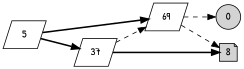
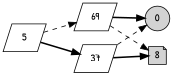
(196, 17) -> (125, 18)
(92, 26) -> (56, 29)
(127, 37) -> (133, 34)
